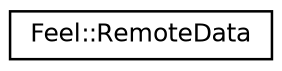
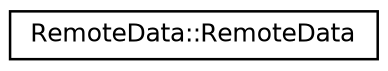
(141, 35) -> (194, 35)
